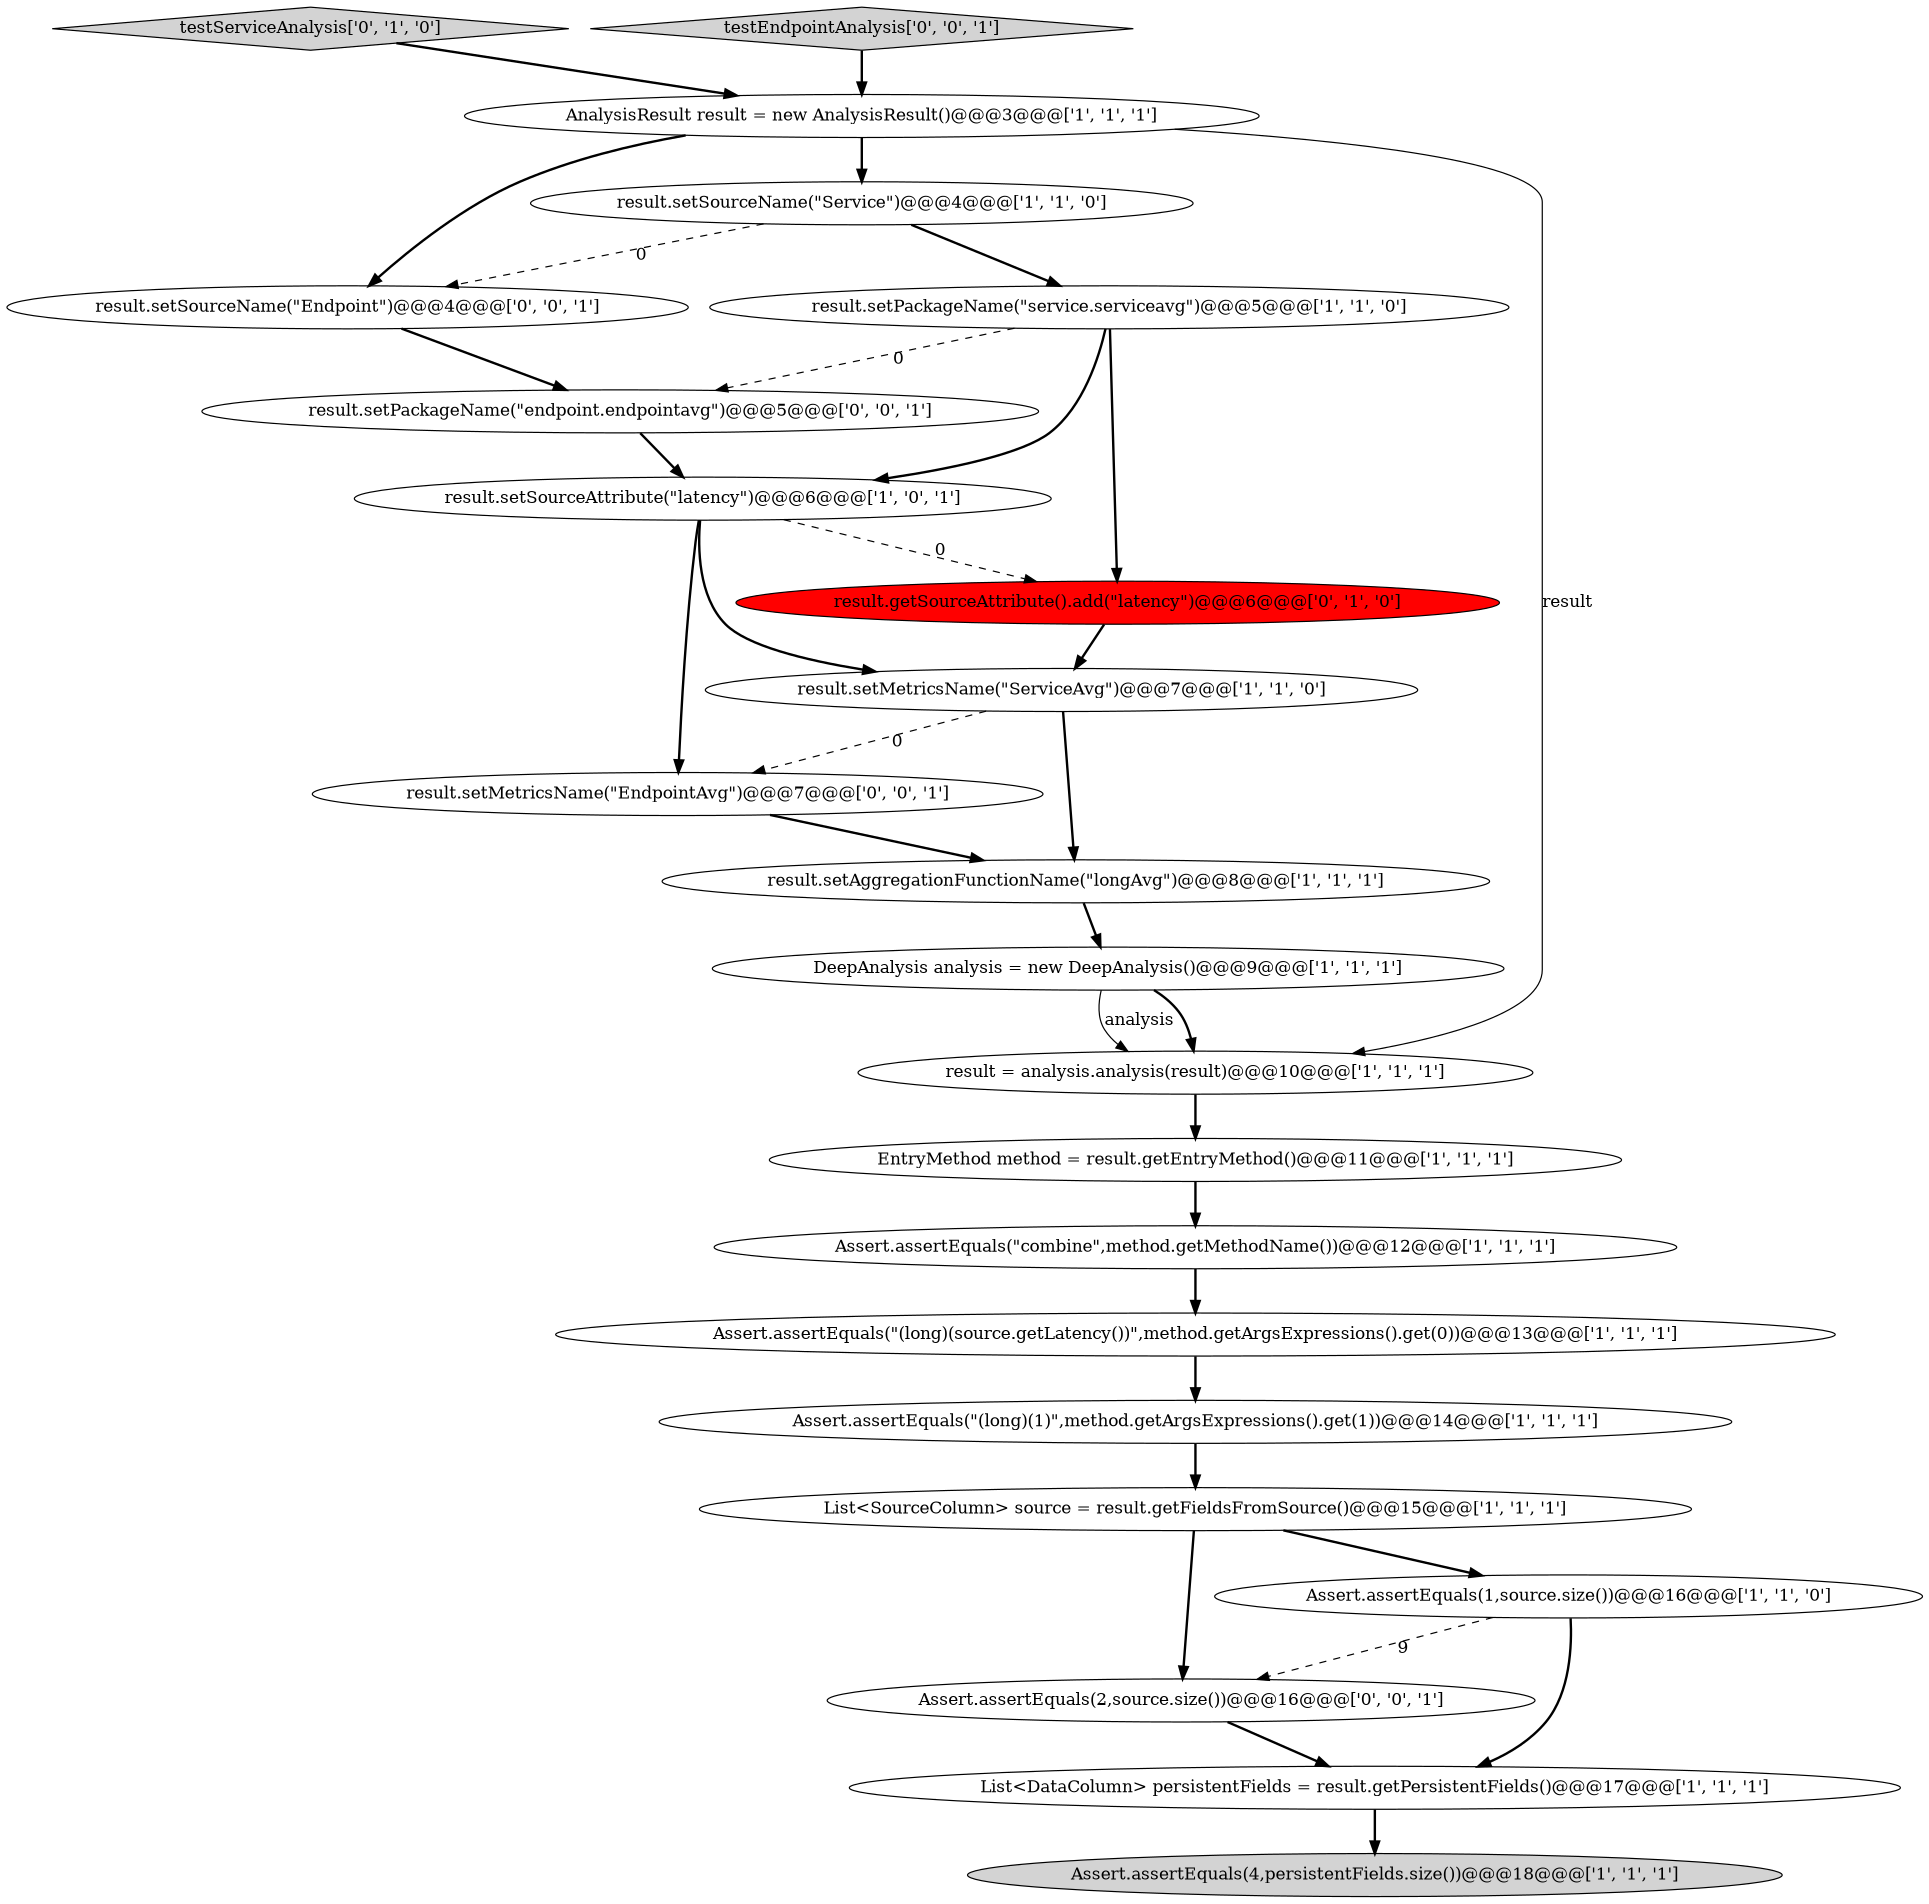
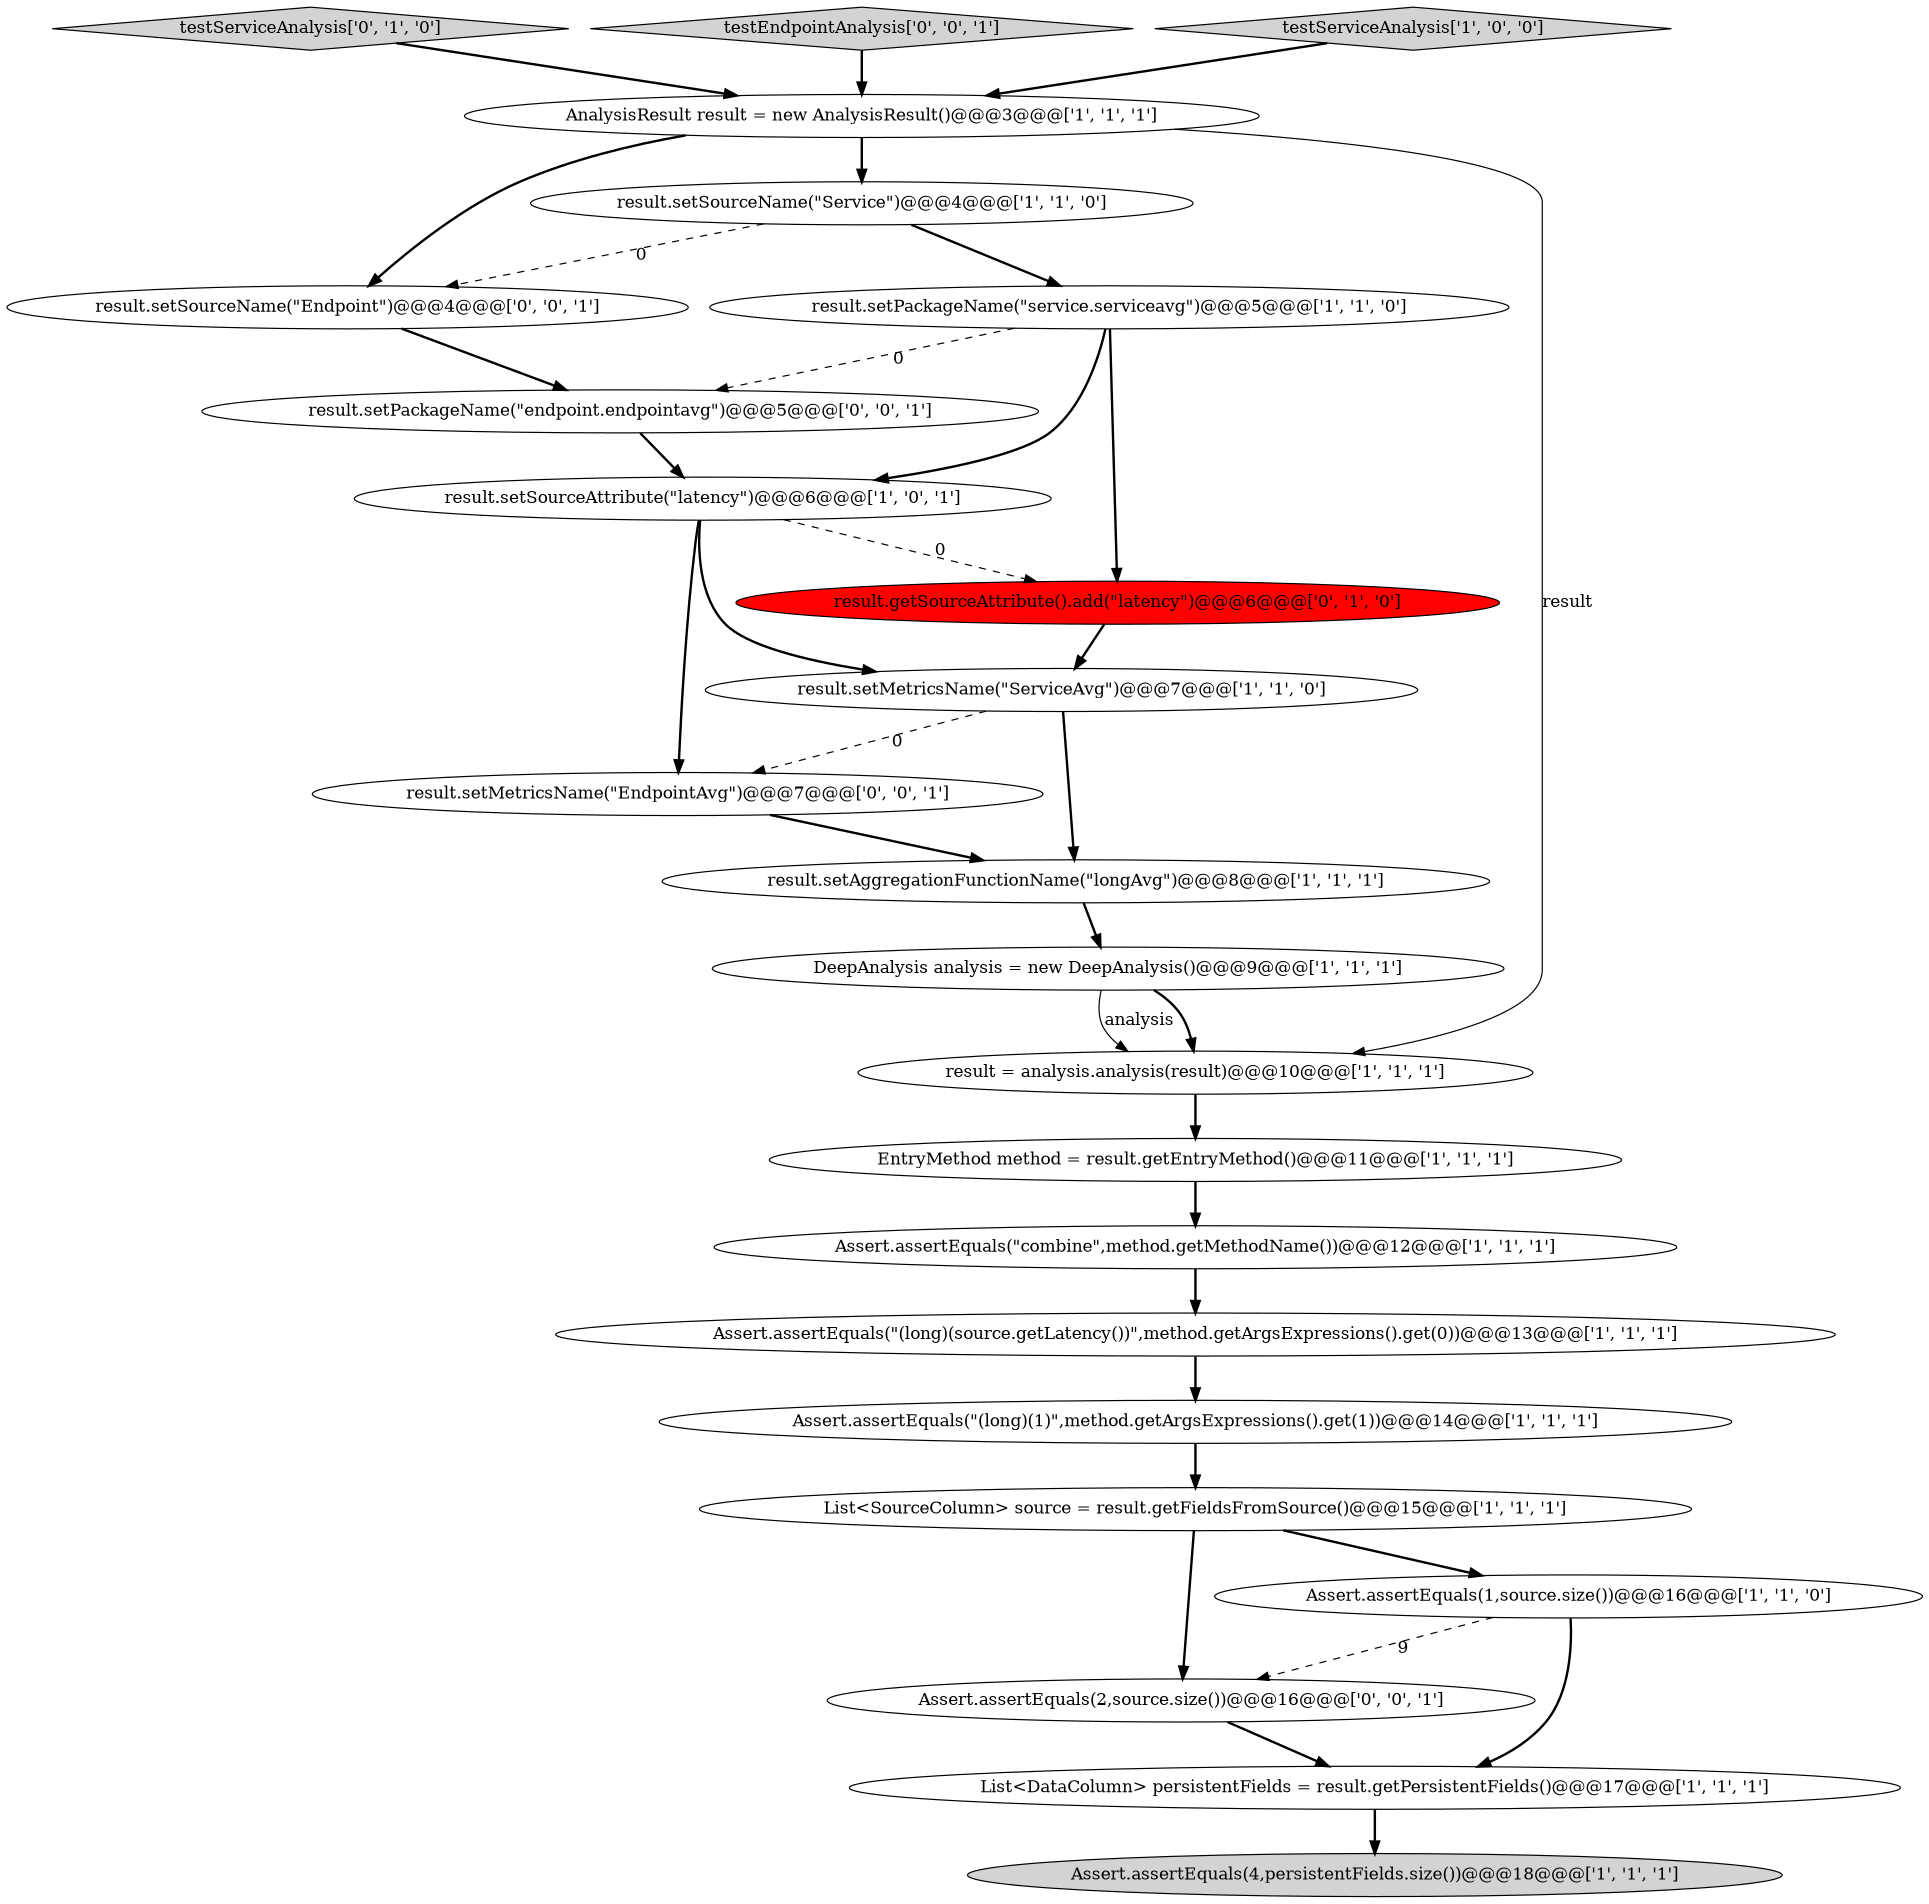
none -> (1413, 29)
